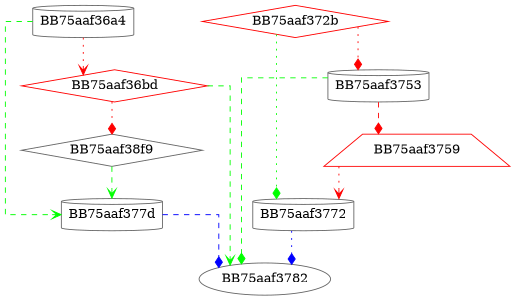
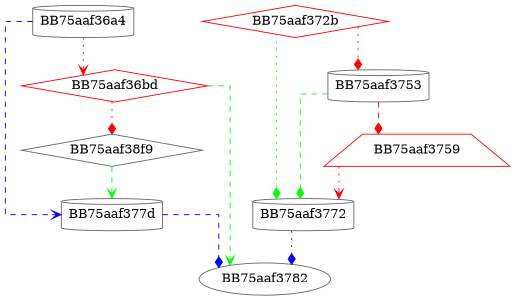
(241, 122) -> (300, 127)
(5, 128) -> (5, 128)
